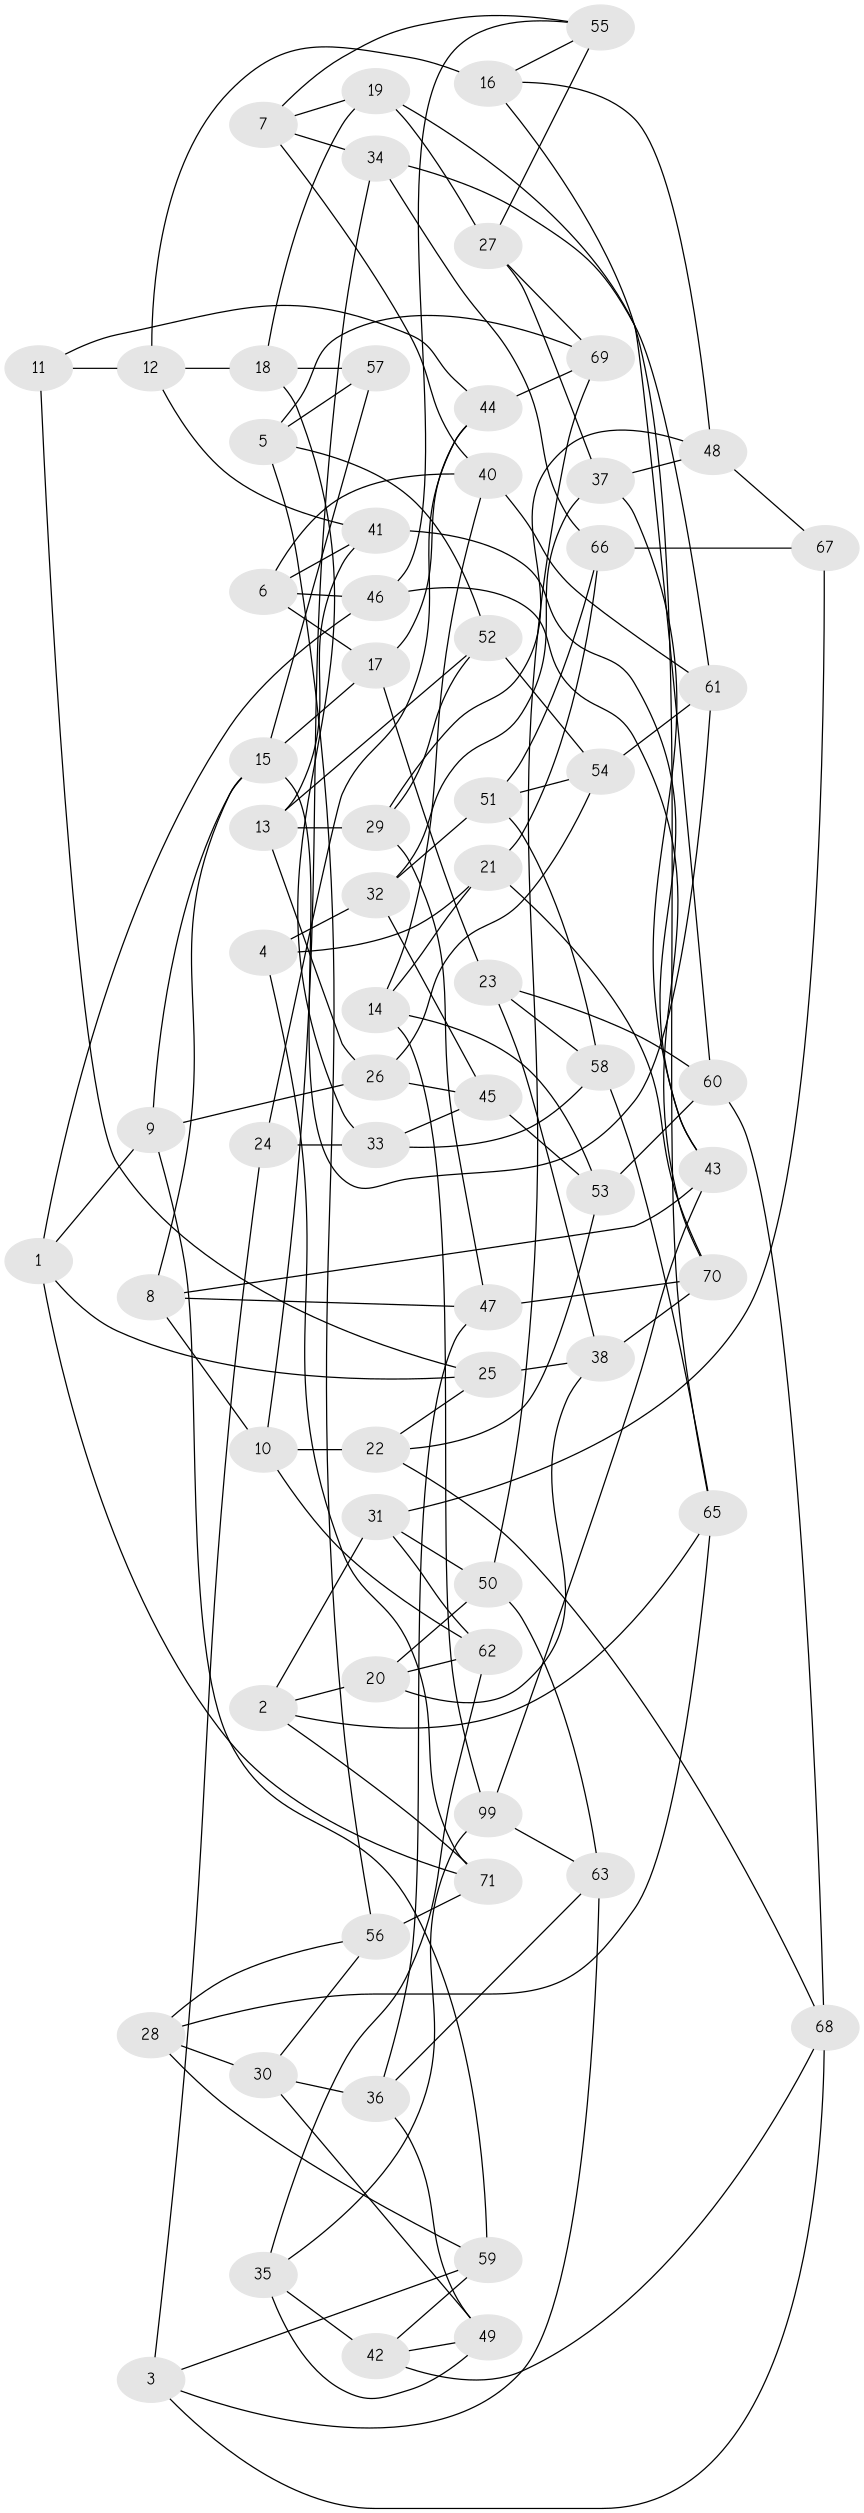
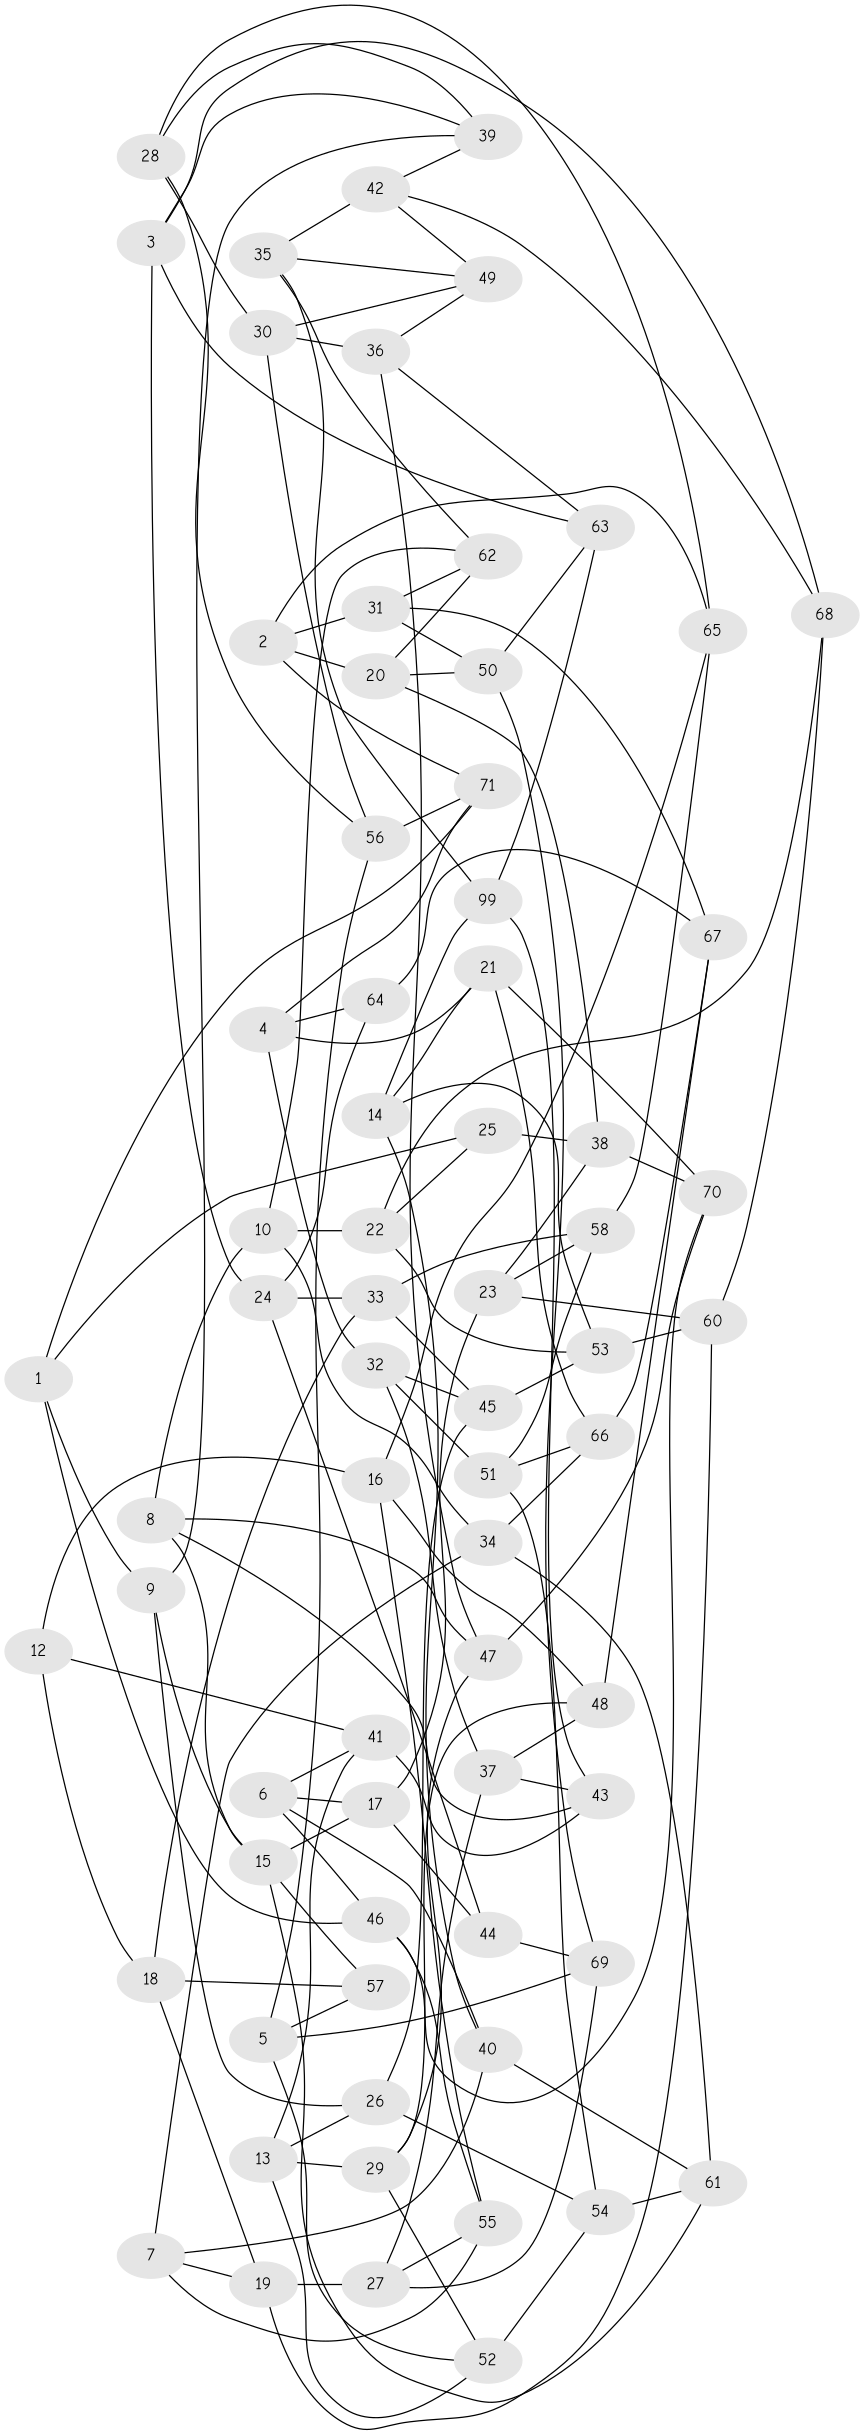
(39, 368) -> none
none -> (376, 1001)
(488, 2260) -> (488, 137)
